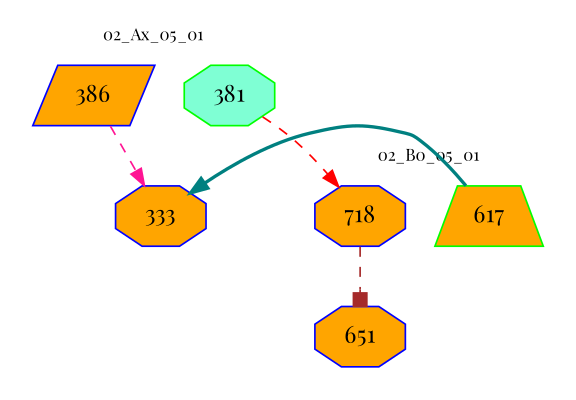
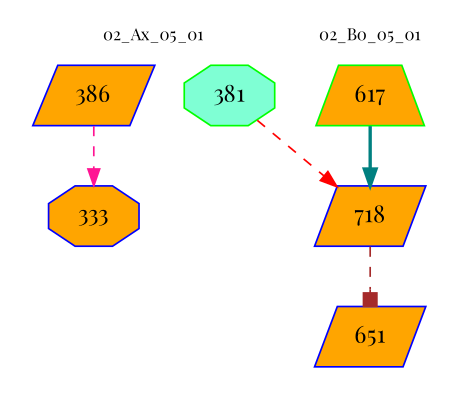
(340, 127) -> (370, 148)
(360, 216) -> (370, 216)
(360, 337) -> (370, 337)
